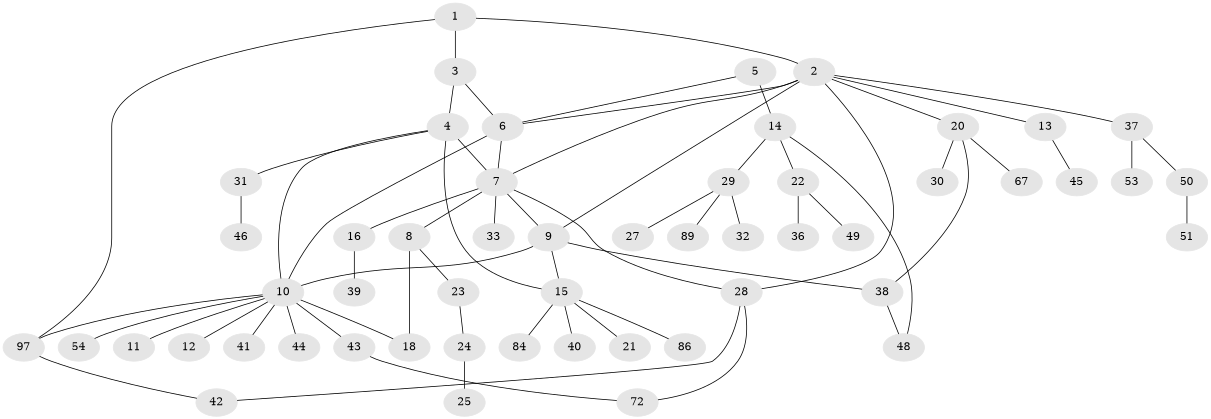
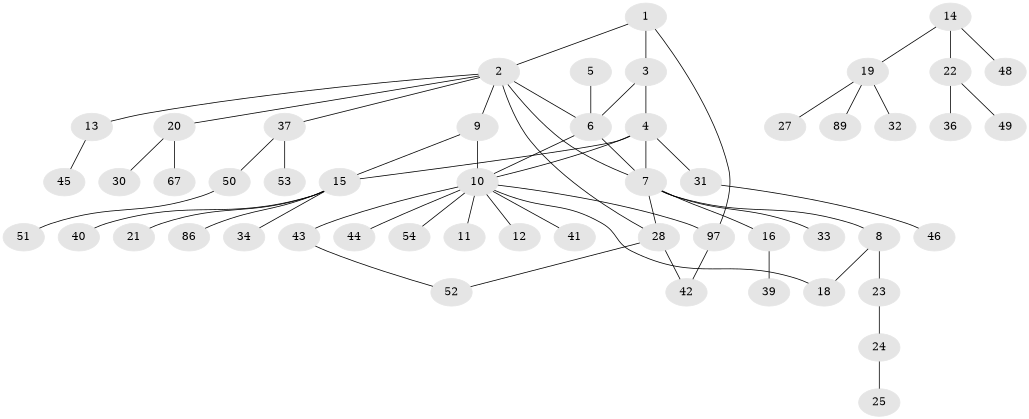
(764, 97) -> none
(729, 182) -> (868, 72)
(523, 210) -> none
(882, 292) -> none
(520, 347) -> (244, 237)
(637, 403) -> (452, 292)
